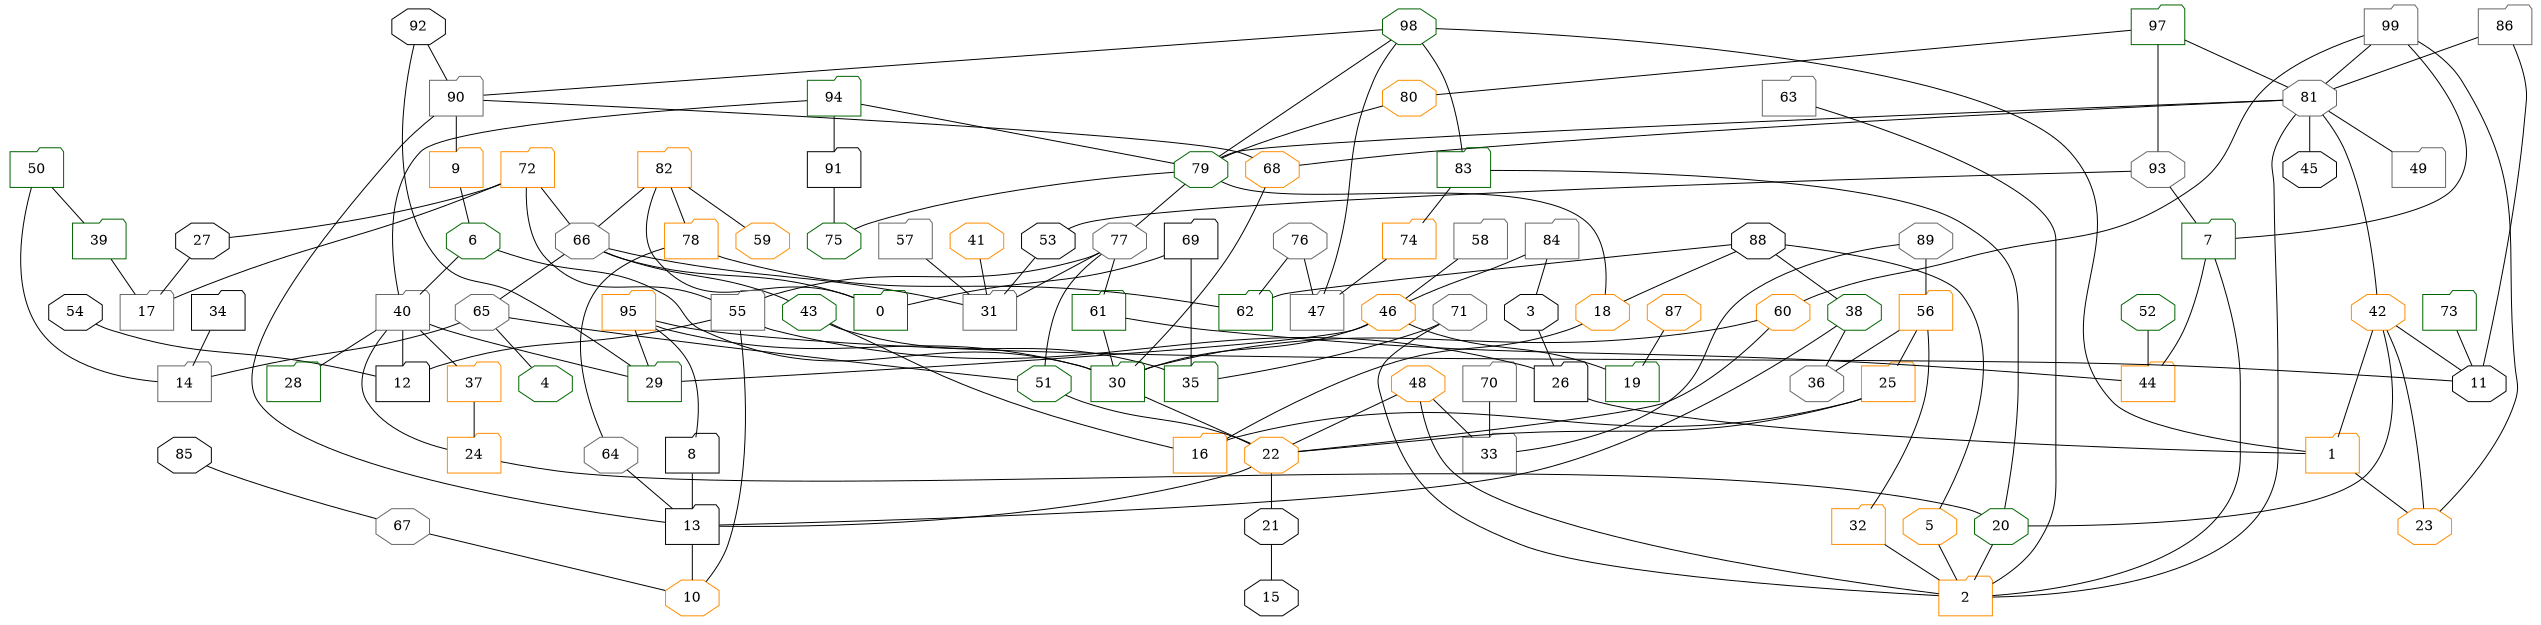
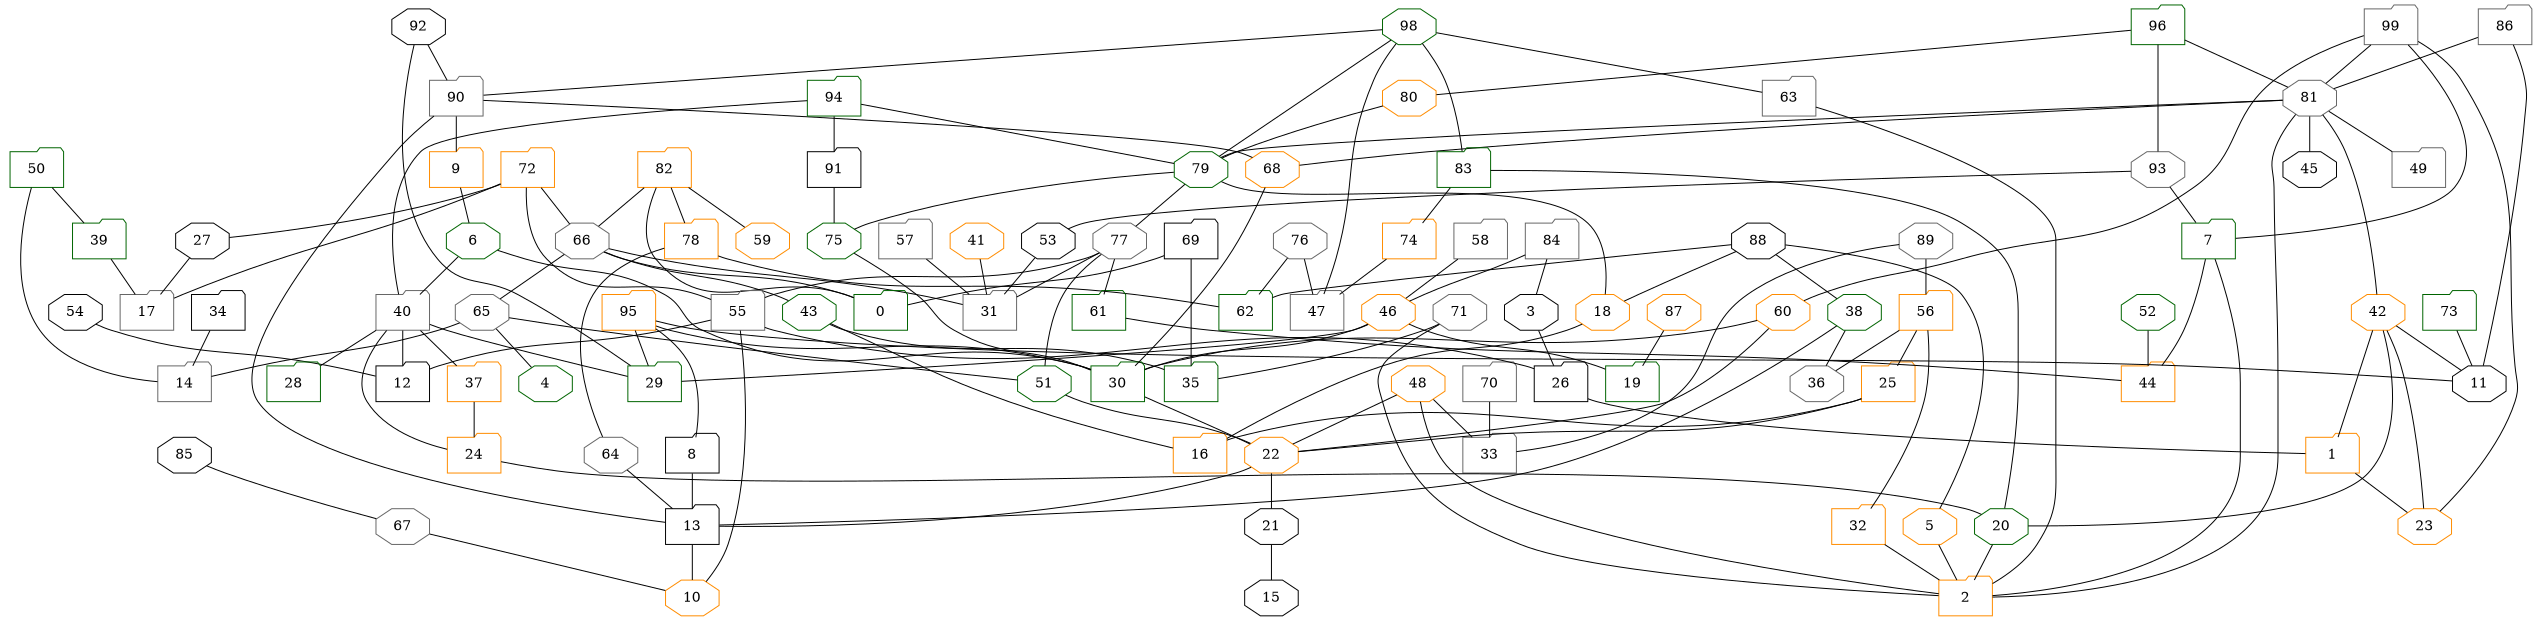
(2158, 27) -> (2158, 27)
(1962, 97) -> (1599, 62)
(1108, 346) -> (961, 334)
